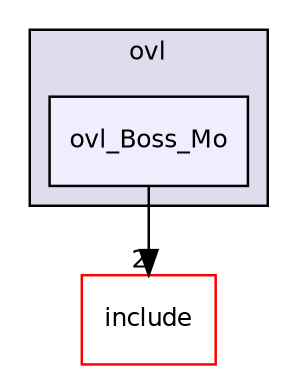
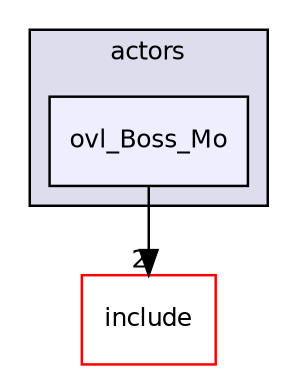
(149, 53) -> (149, 53)
